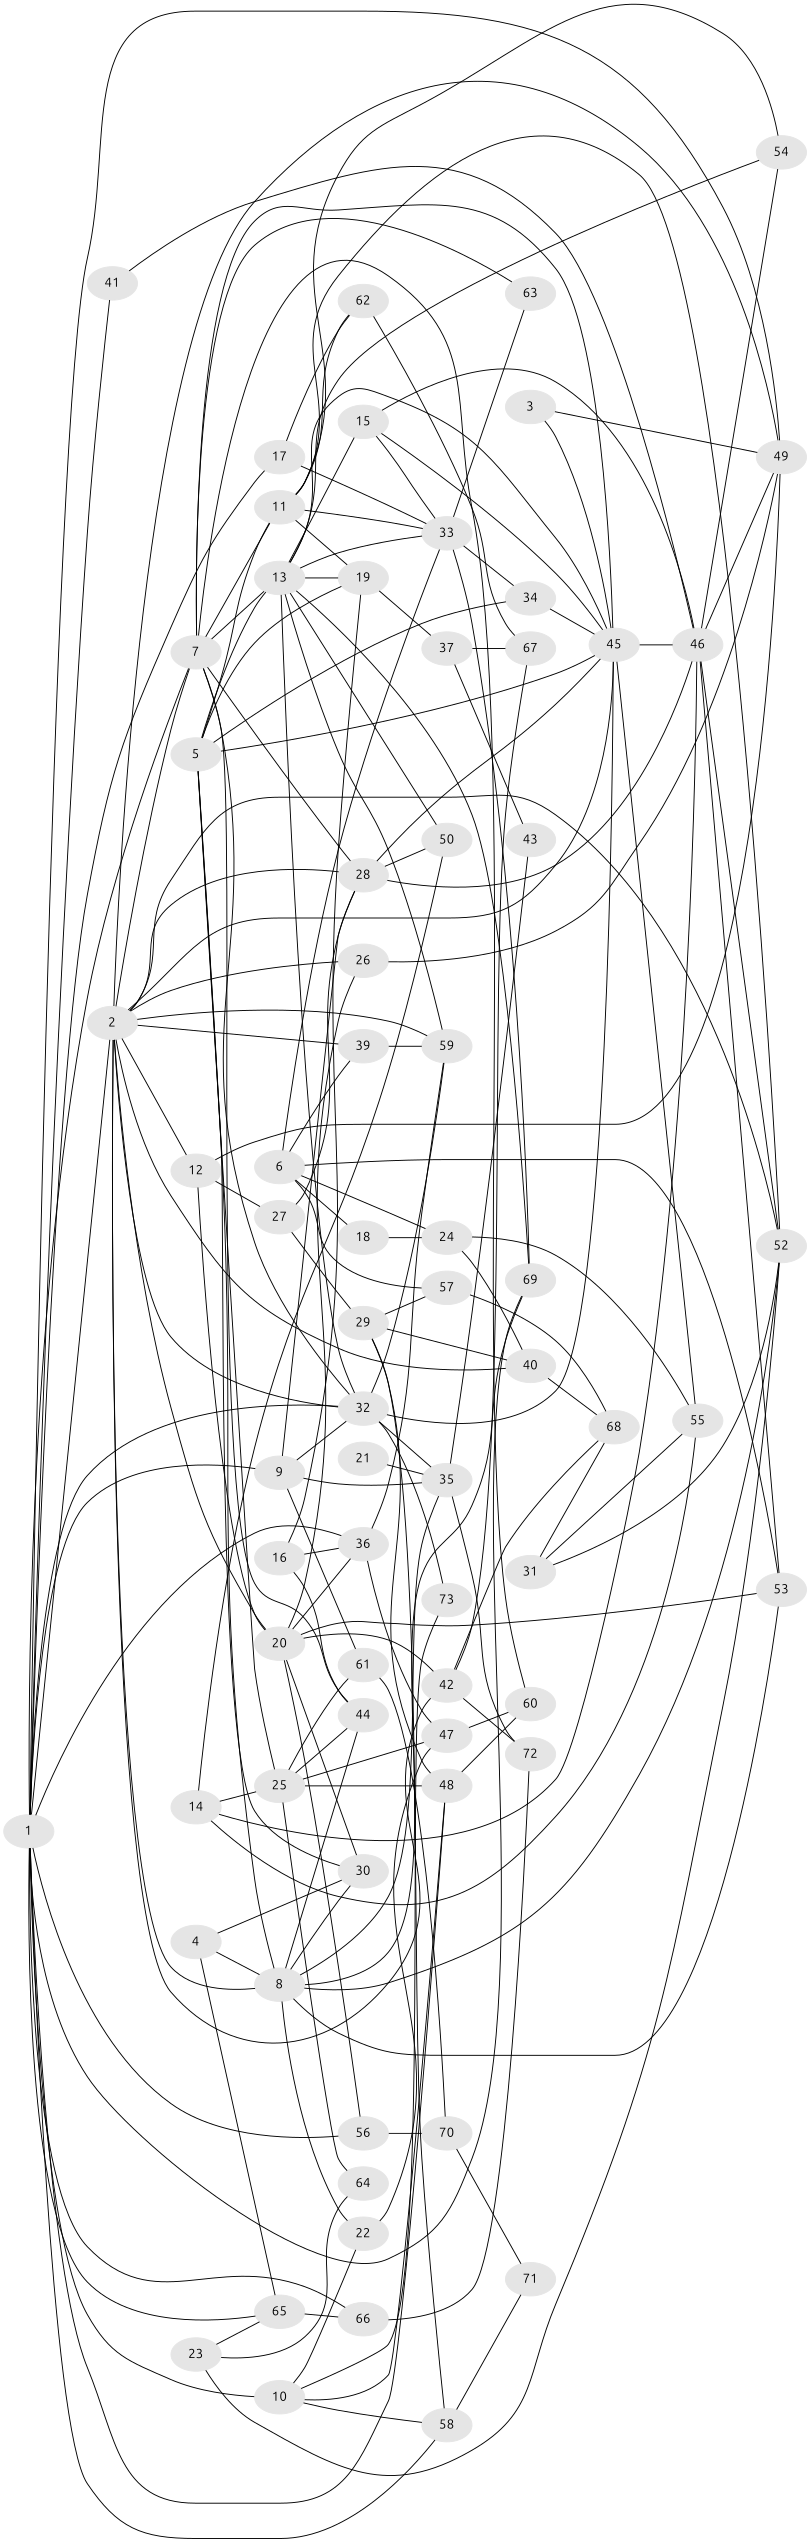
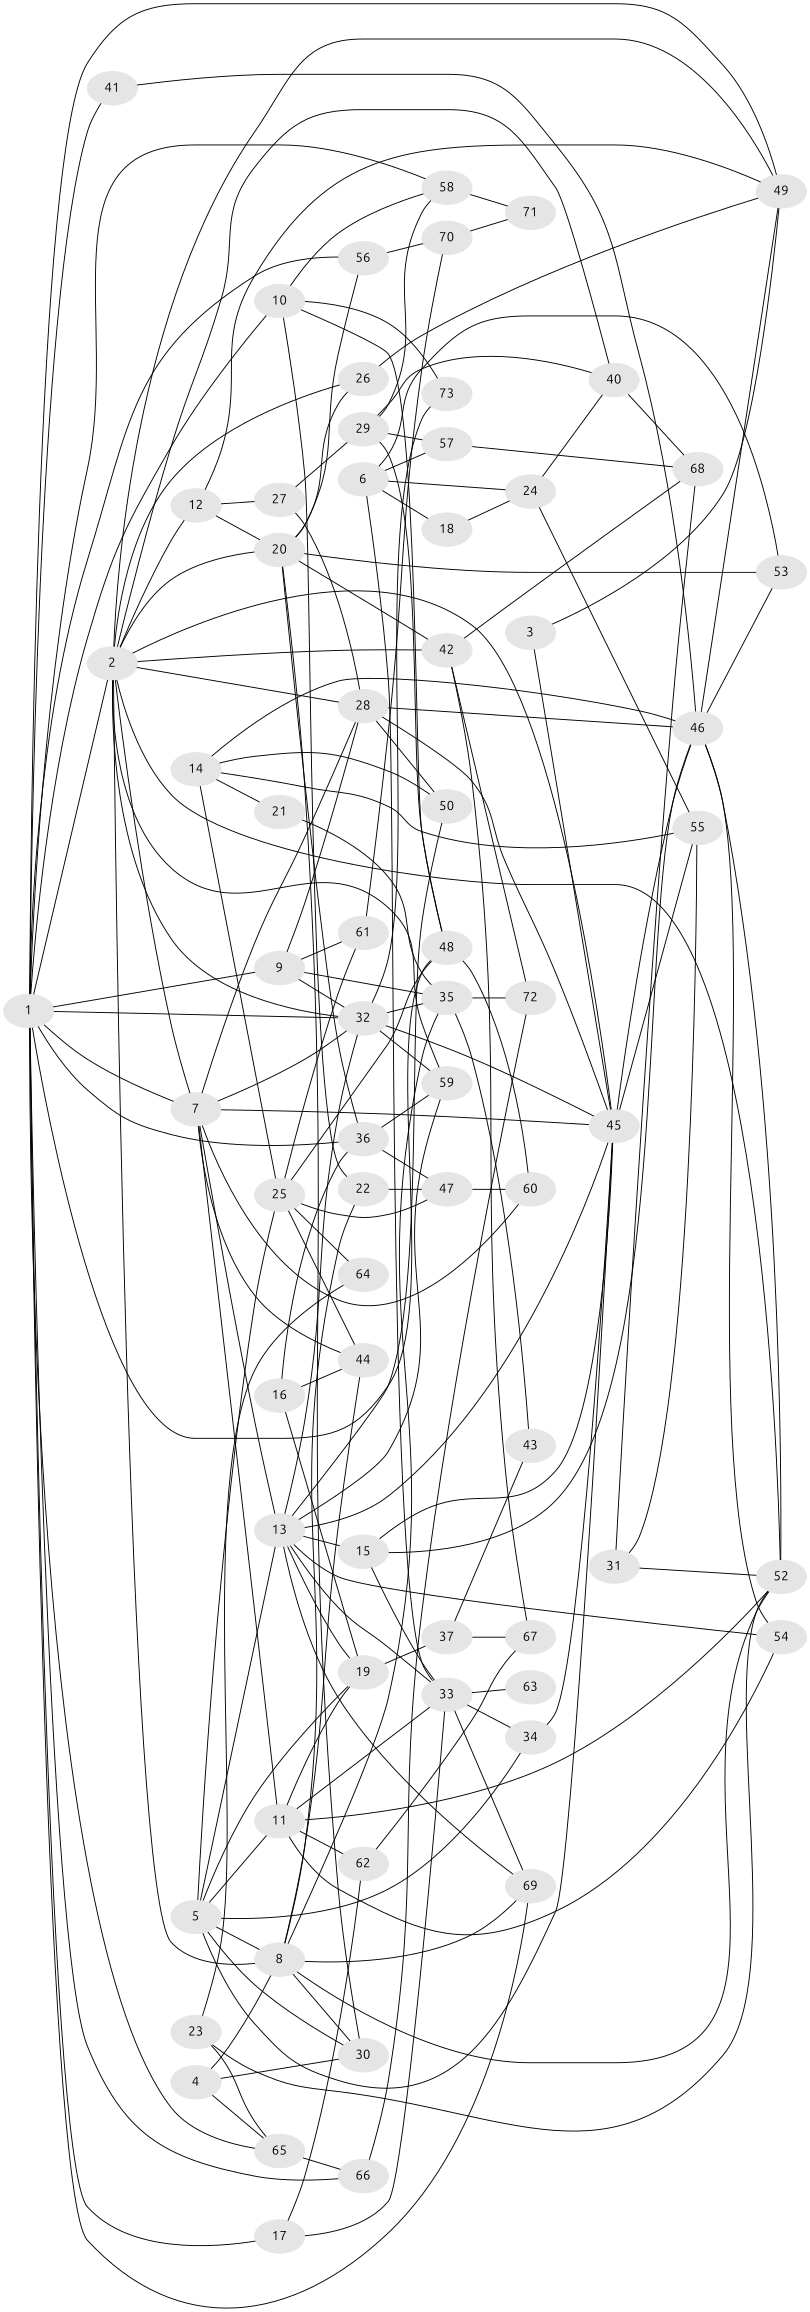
(232, 284) -> none
none -> (238, 791)
(363, 1046) -> none
(673, 2007) -> none
